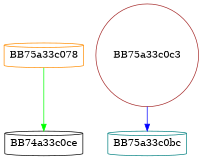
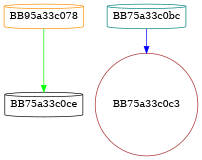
(44, 55) -> (44, 16)
(147, 115) -> (147, 38)
(44, 143) -> (44, 105)
